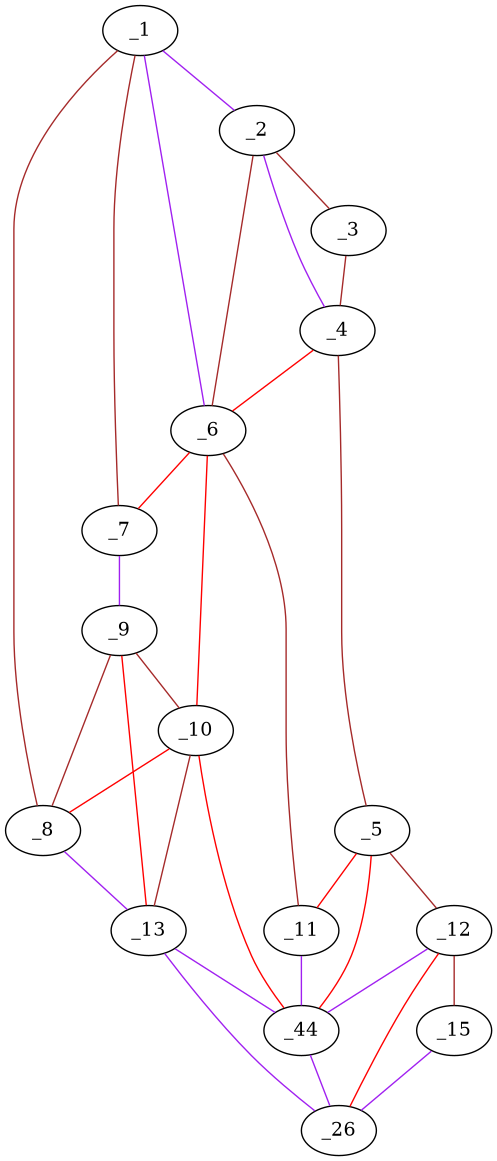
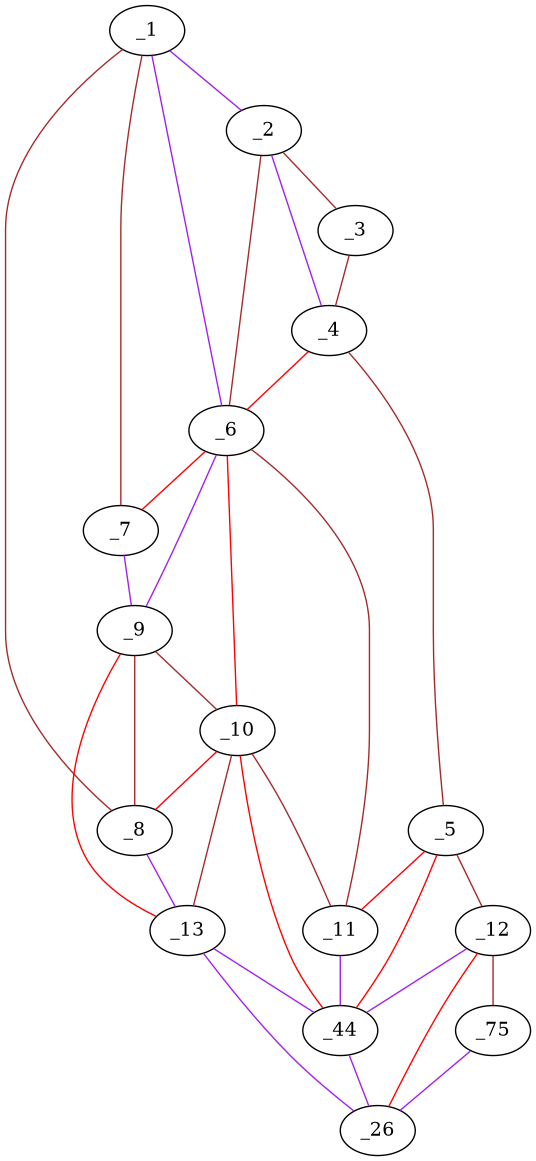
none -> (182, 531)
none -> (295, 828)
(454, 1031) -> (493, 1031)
